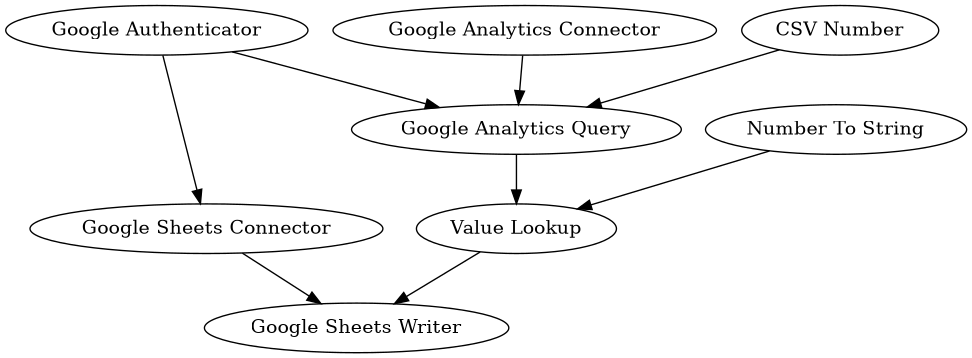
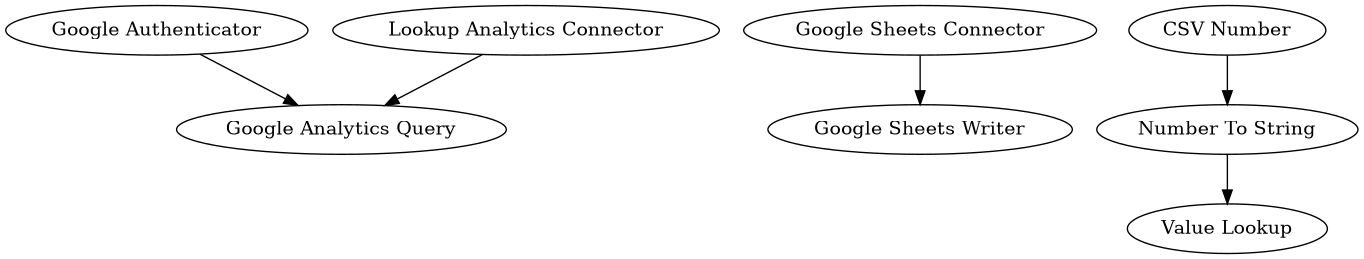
(525, 30) -> (526, 30)
(690, 76) -> (1227, 73)
(180, 123) -> none
(516, 172) -> none
(443, 274) -> none
